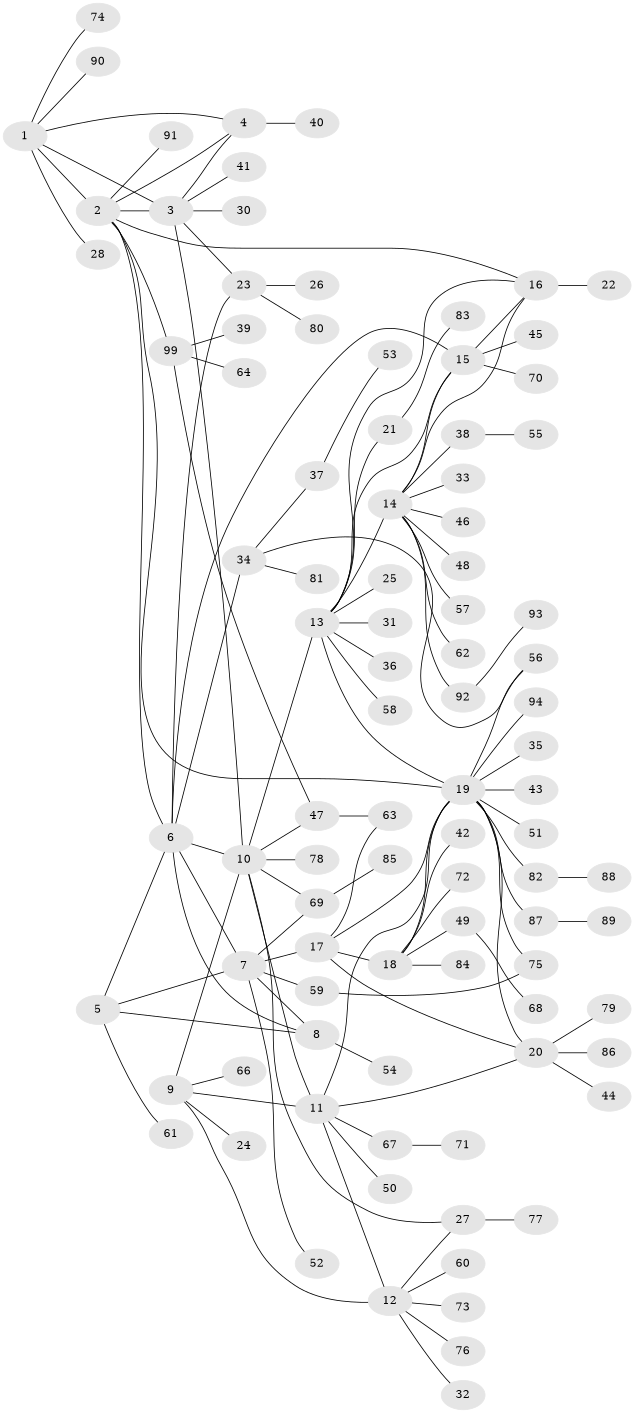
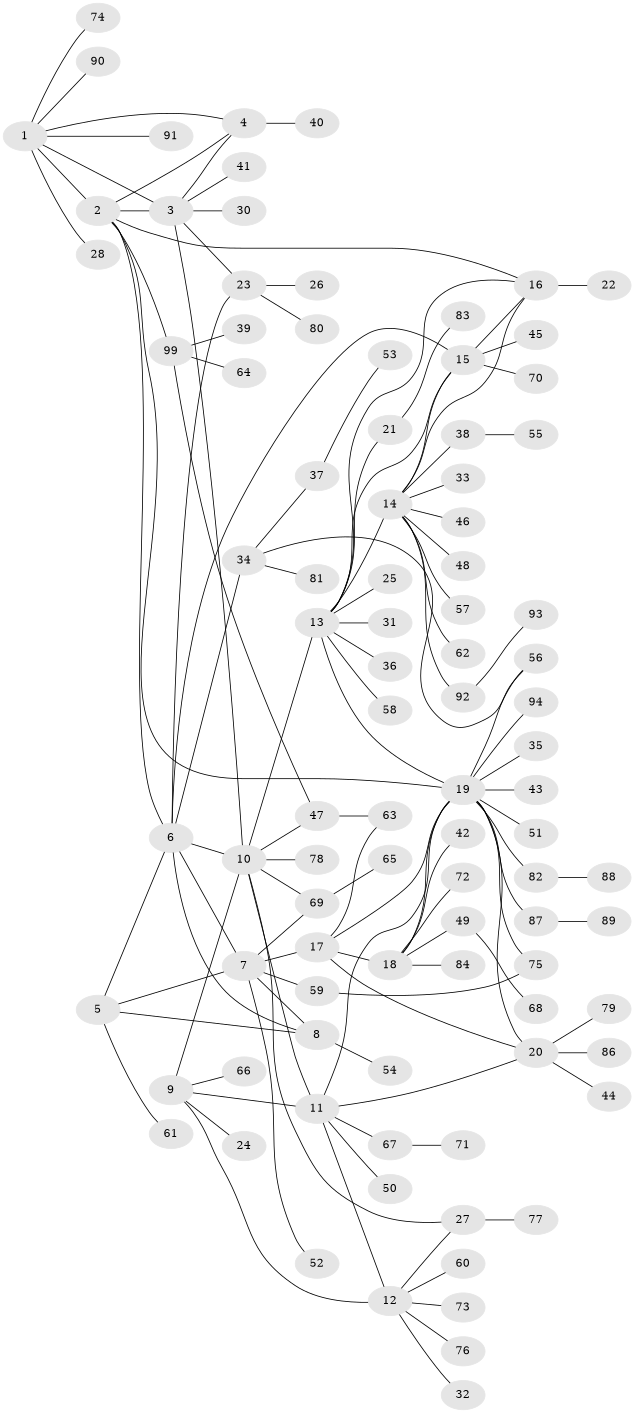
(135, 173) -> (98, 136)
(390, 860) -> (390, 860)
